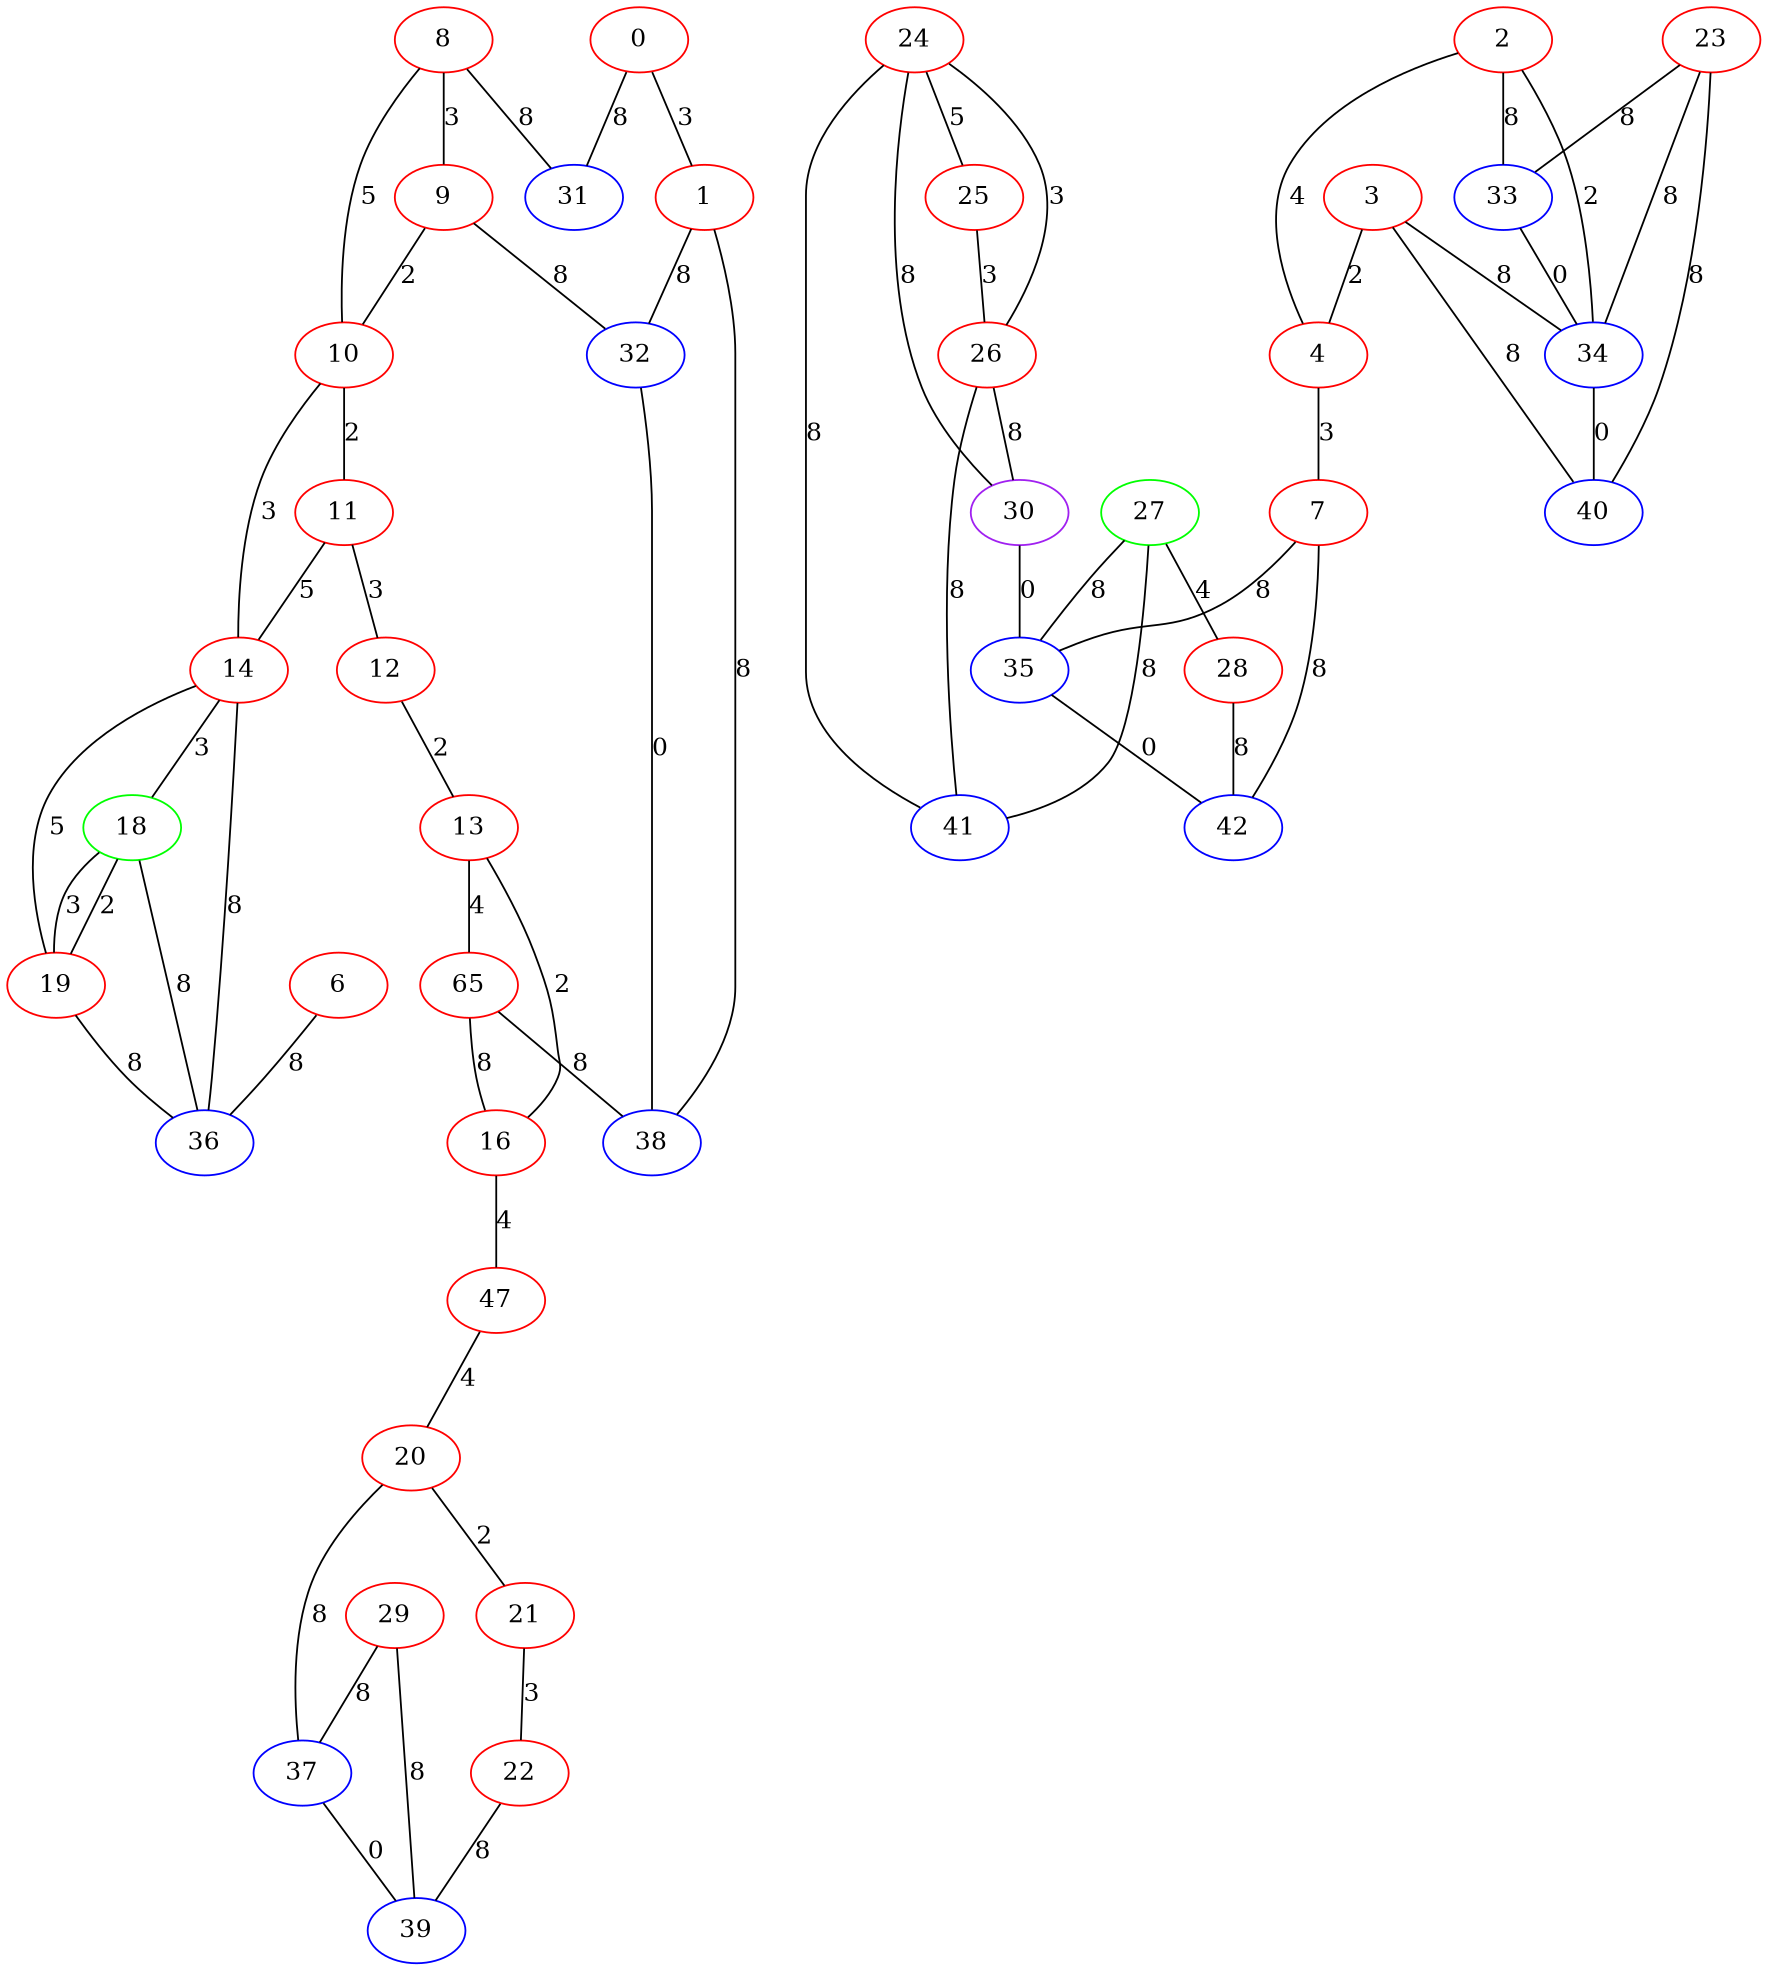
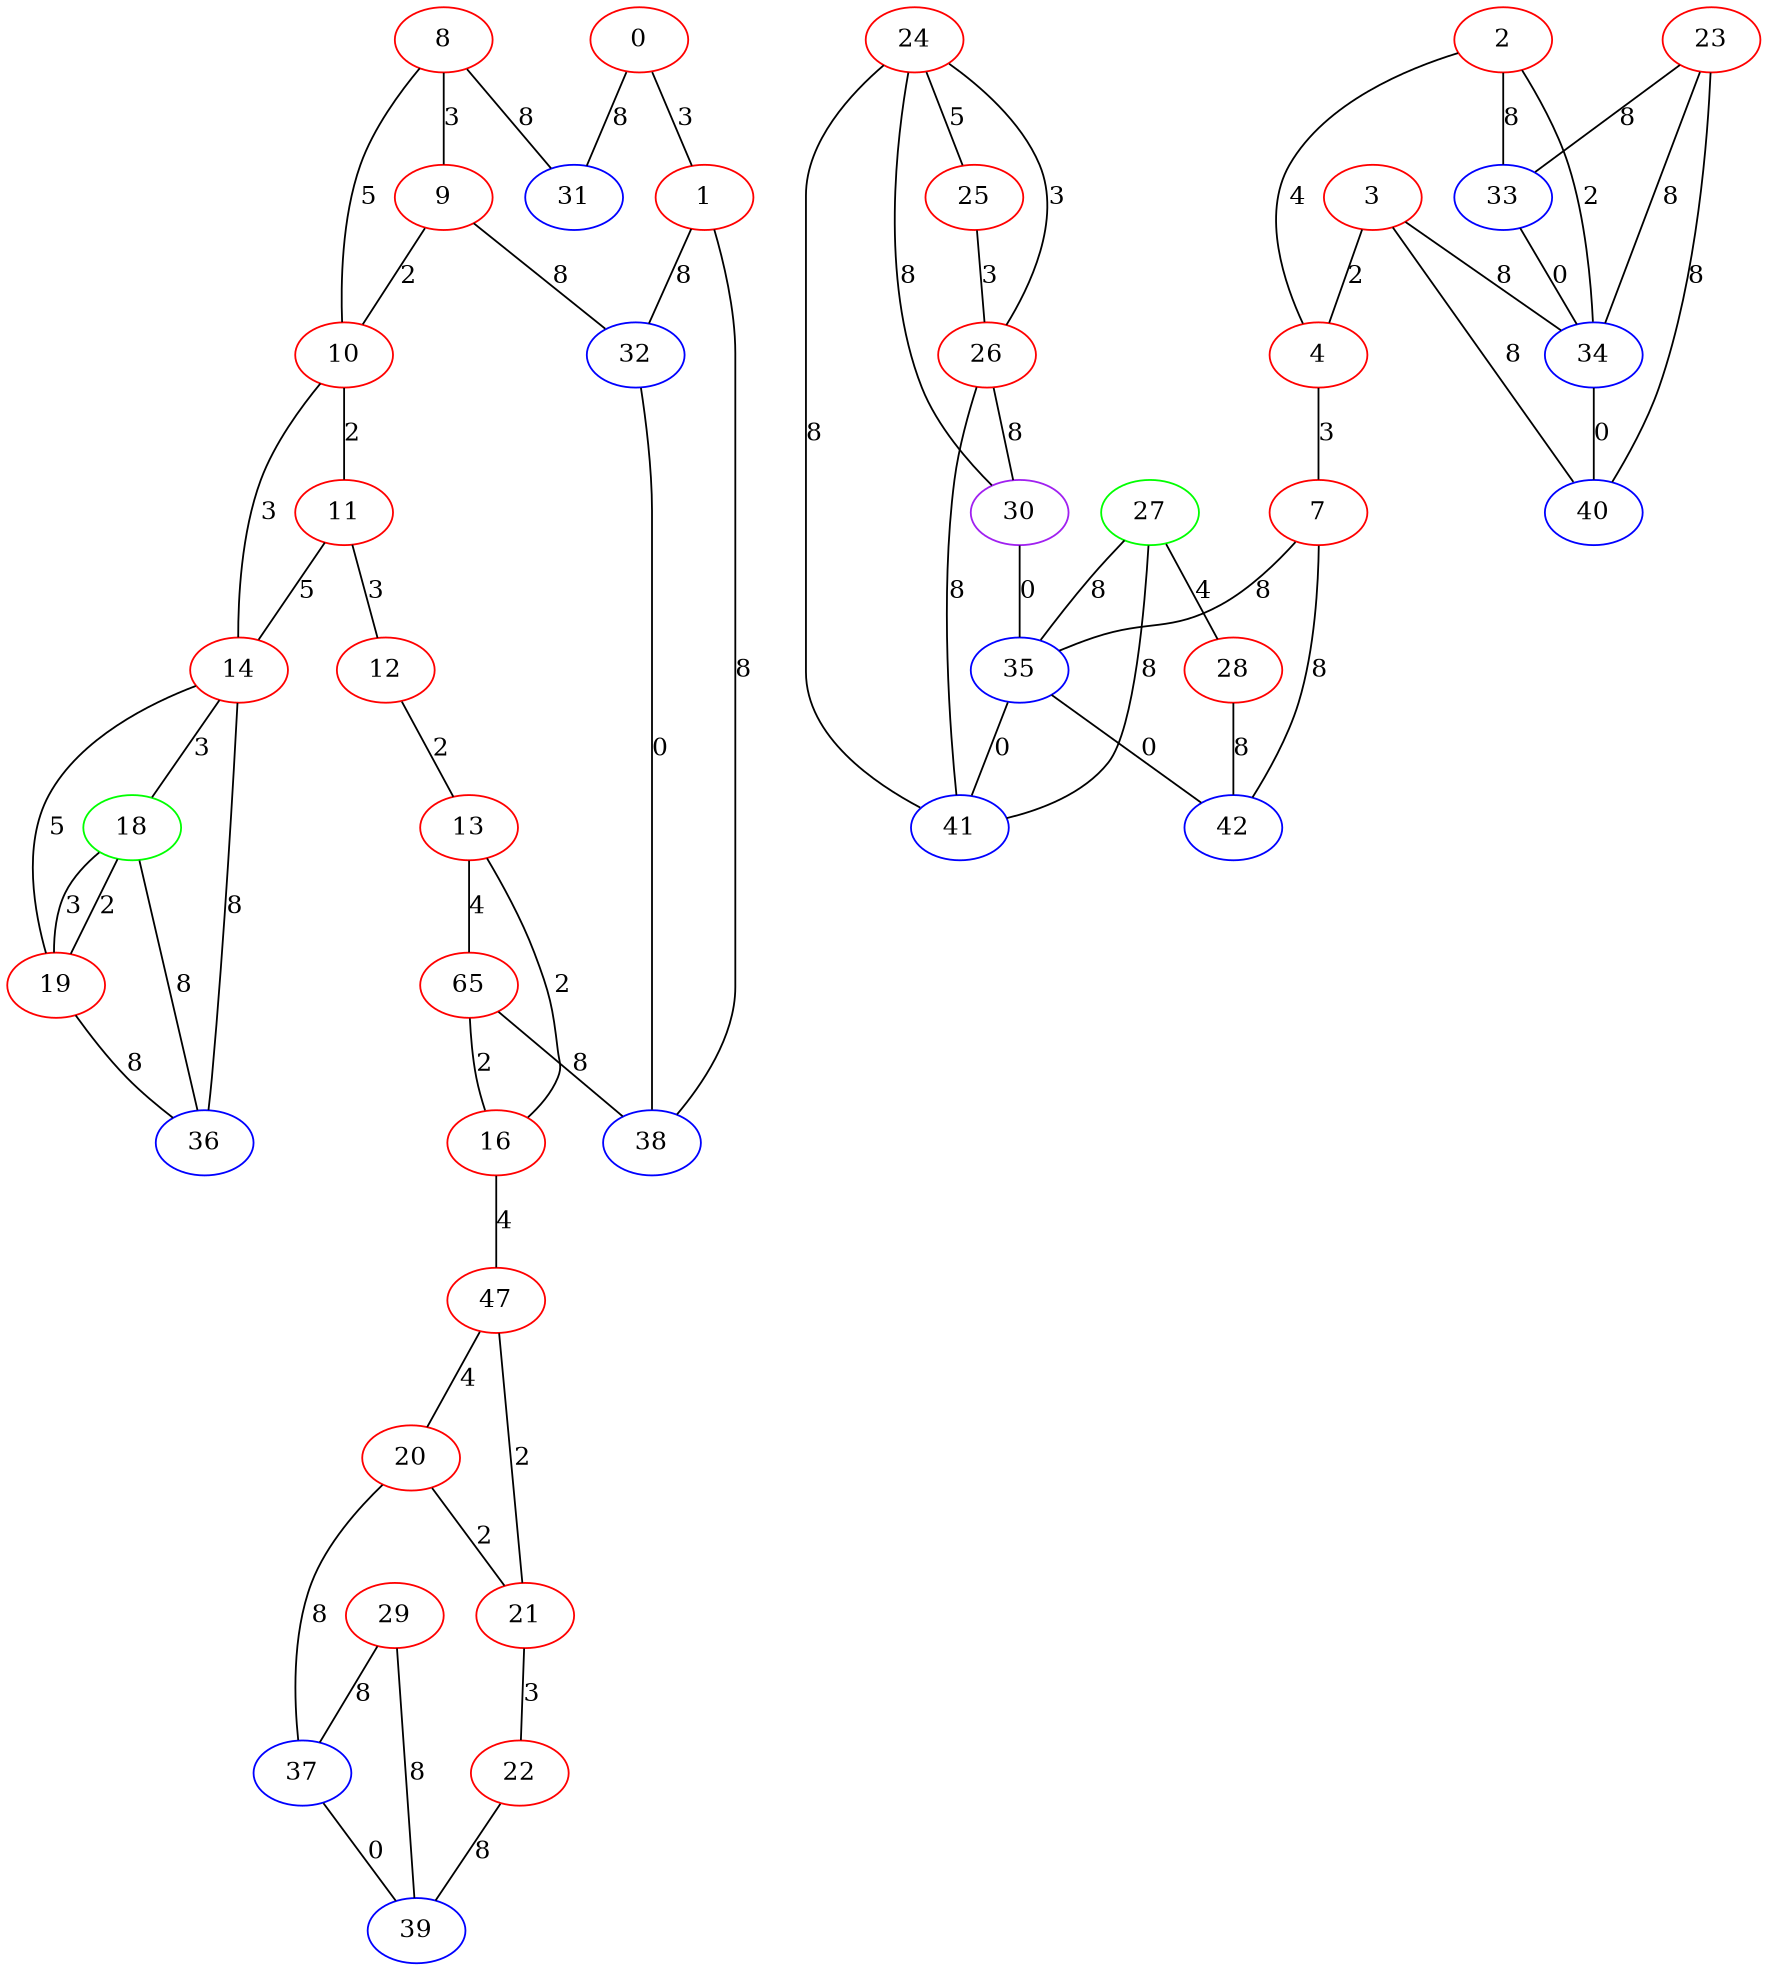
none -> (990, 749)
(339, 985) -> none
(485, 1064) -> (485, 1064)
none -> (511, 1458)
